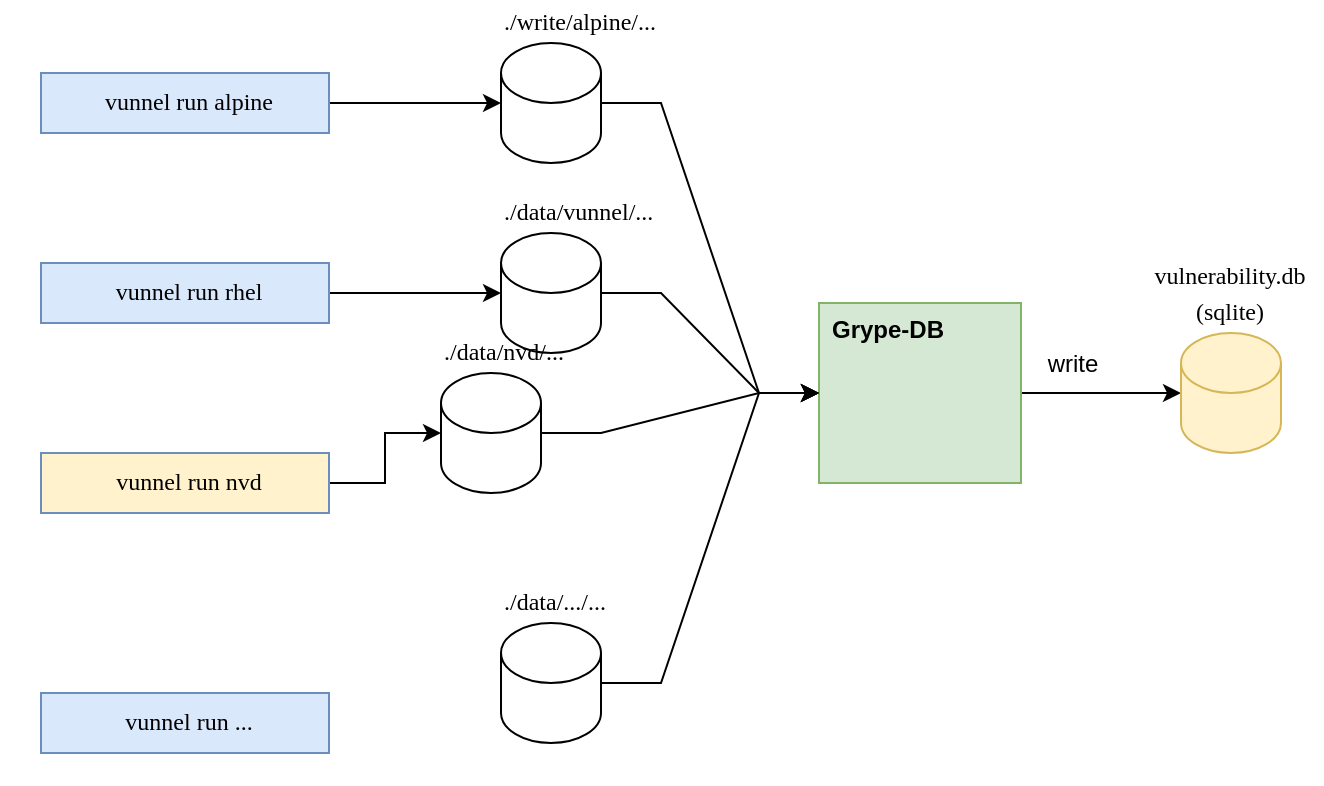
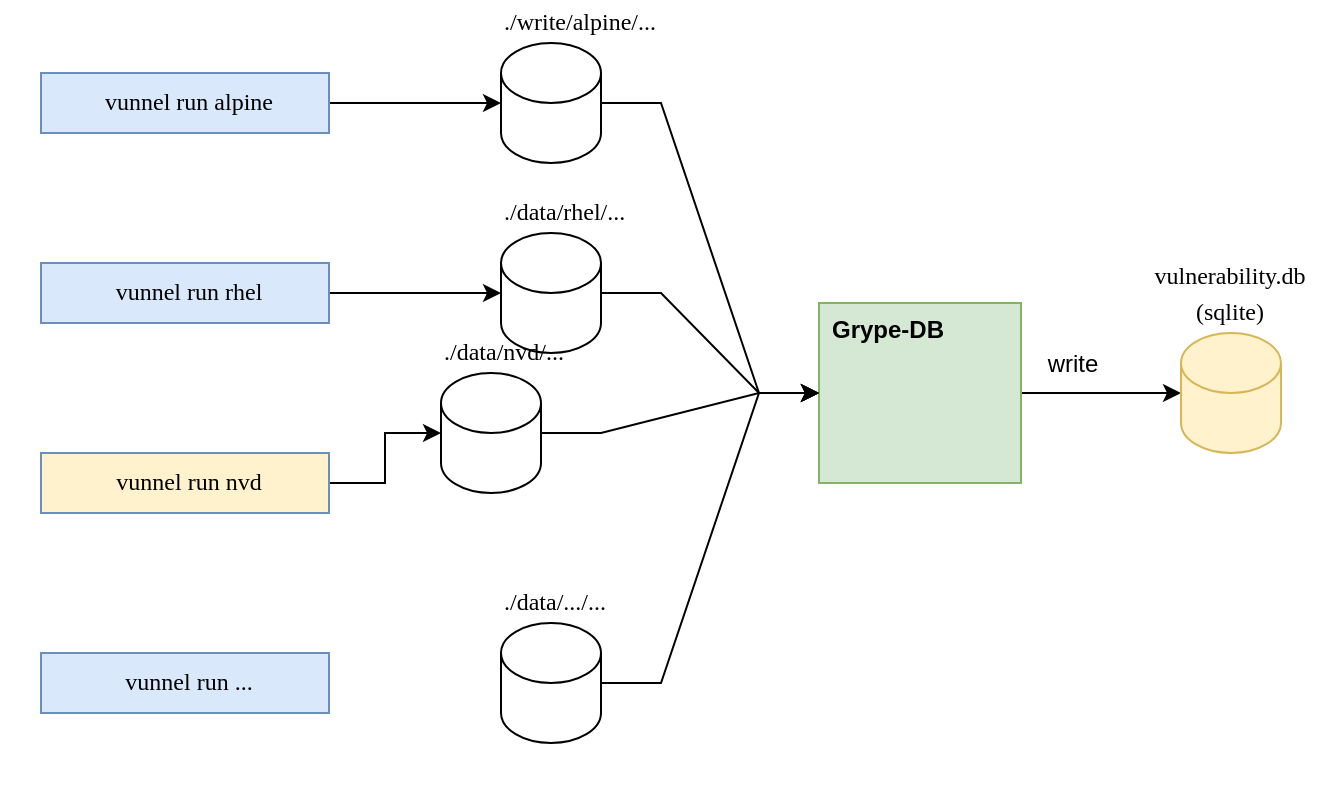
(553, 173) -> (553, 173)
(185, 723) -> (185, 683)
